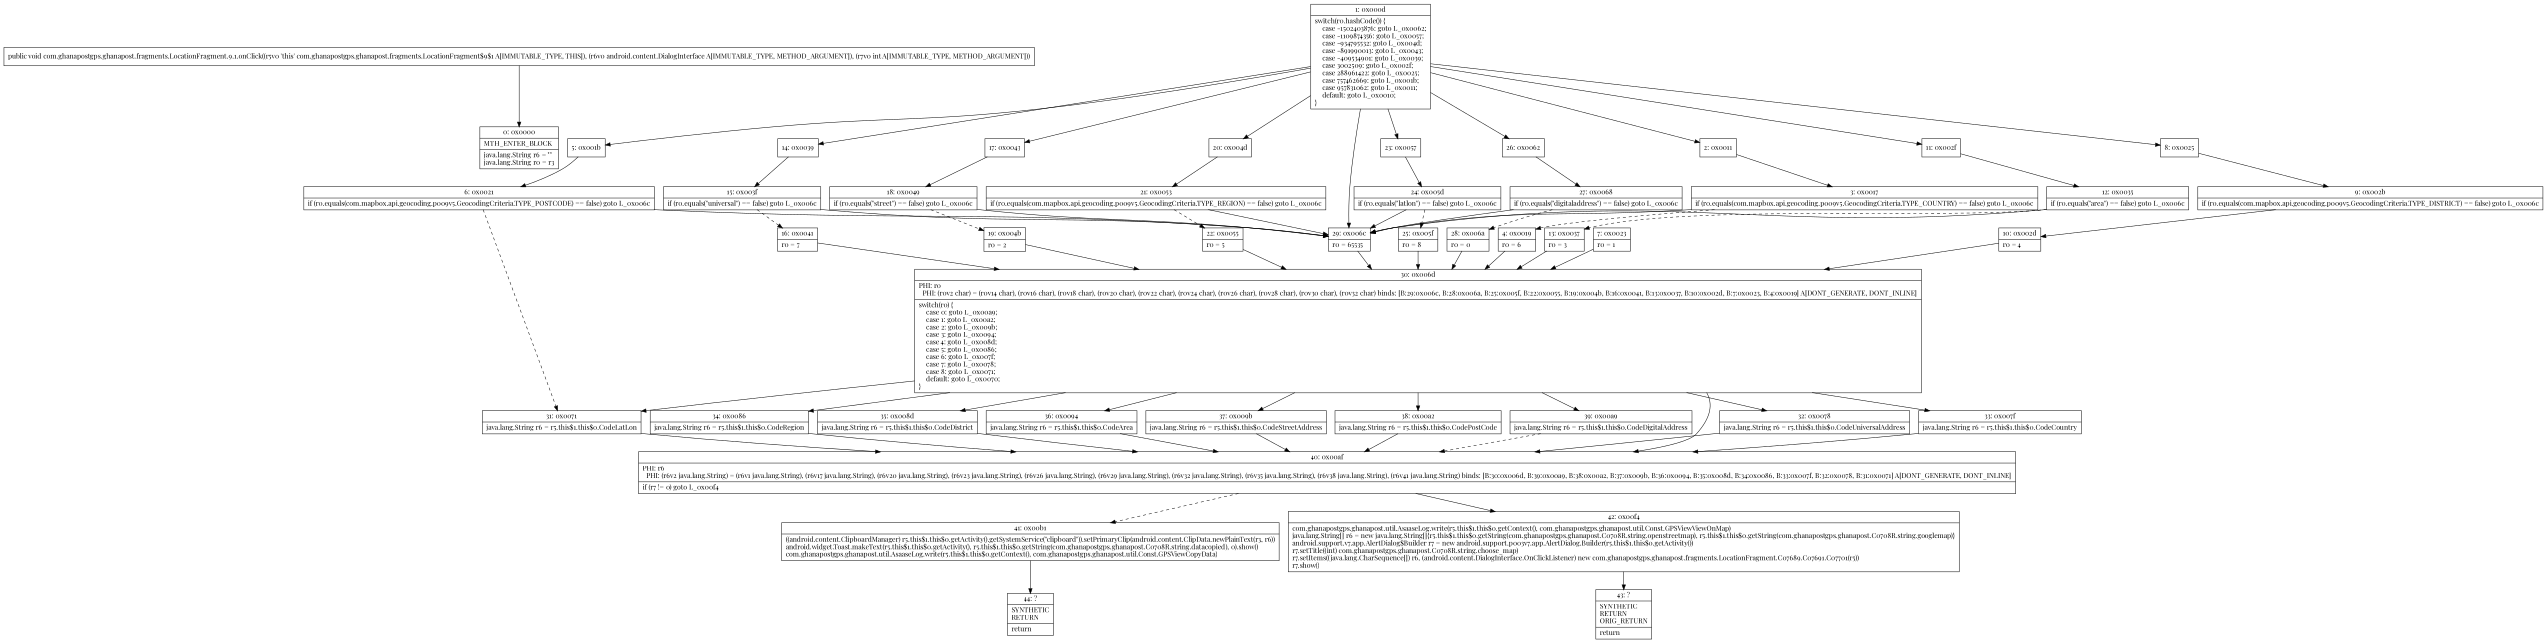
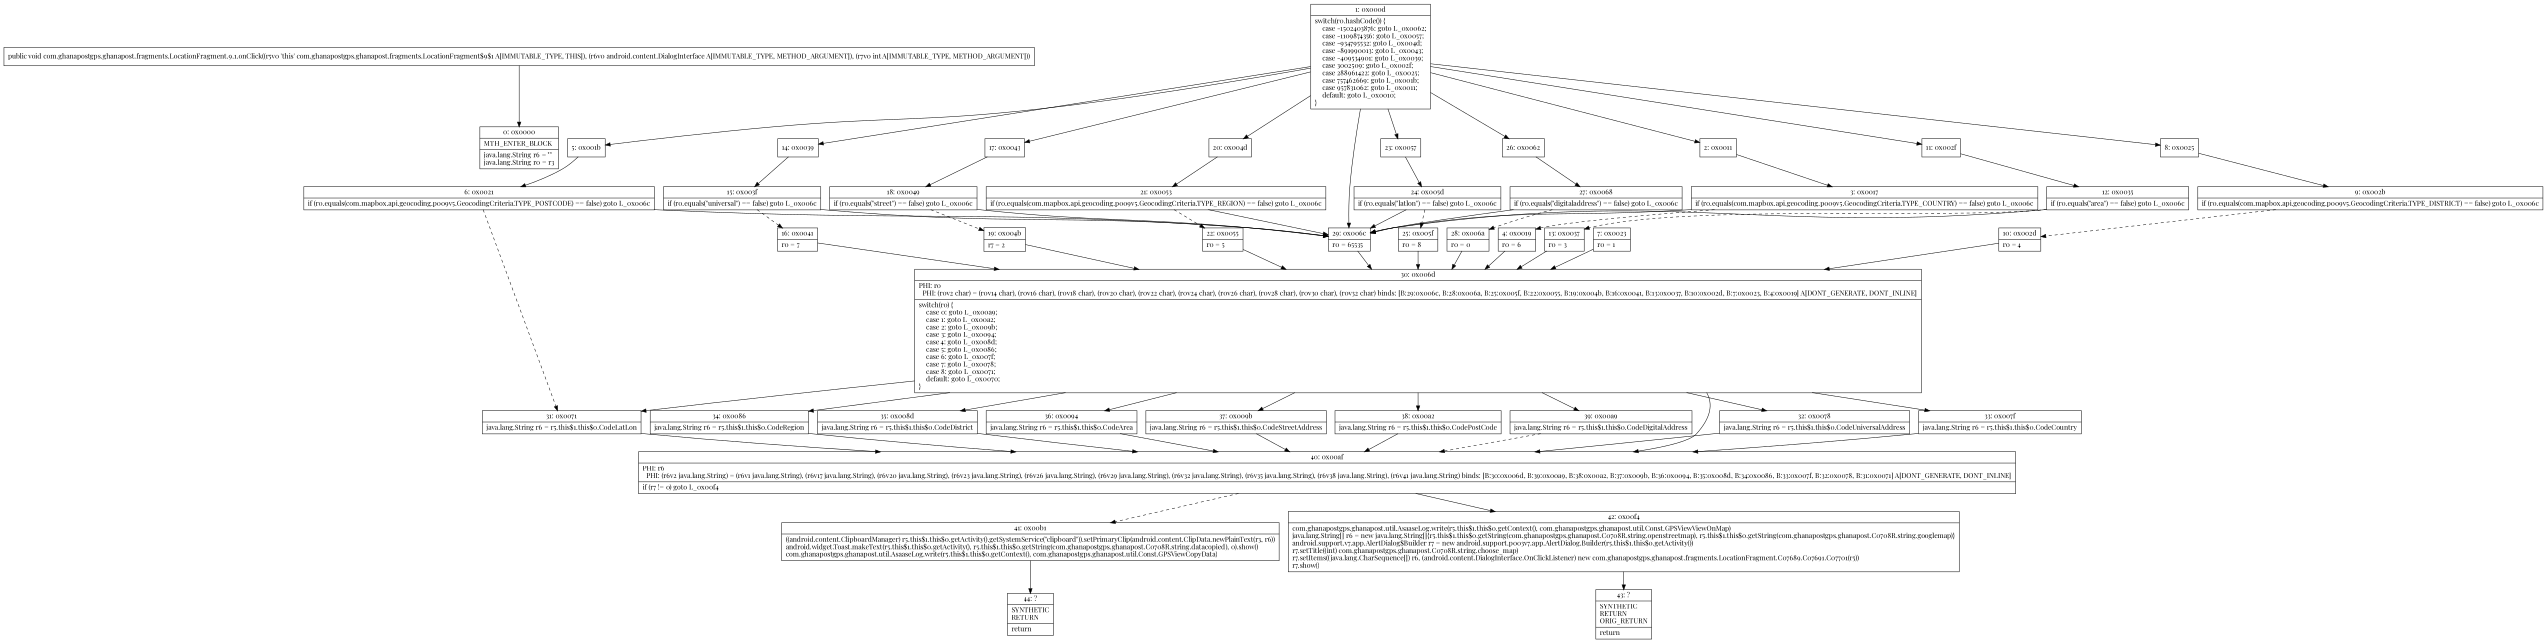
(2161, 223) -> (2161, 223)
(997, 245) -> (997, 245)
